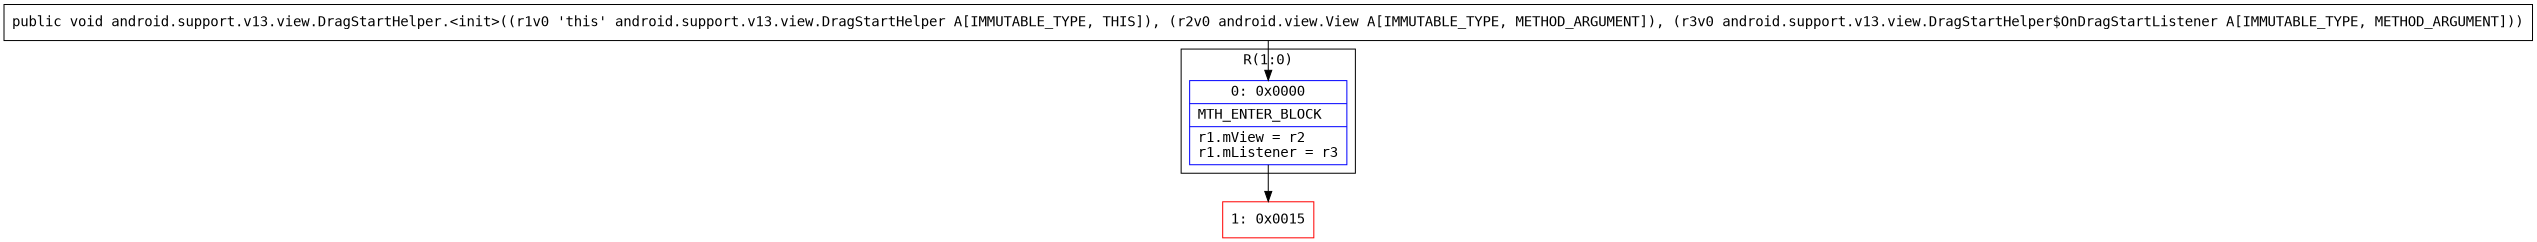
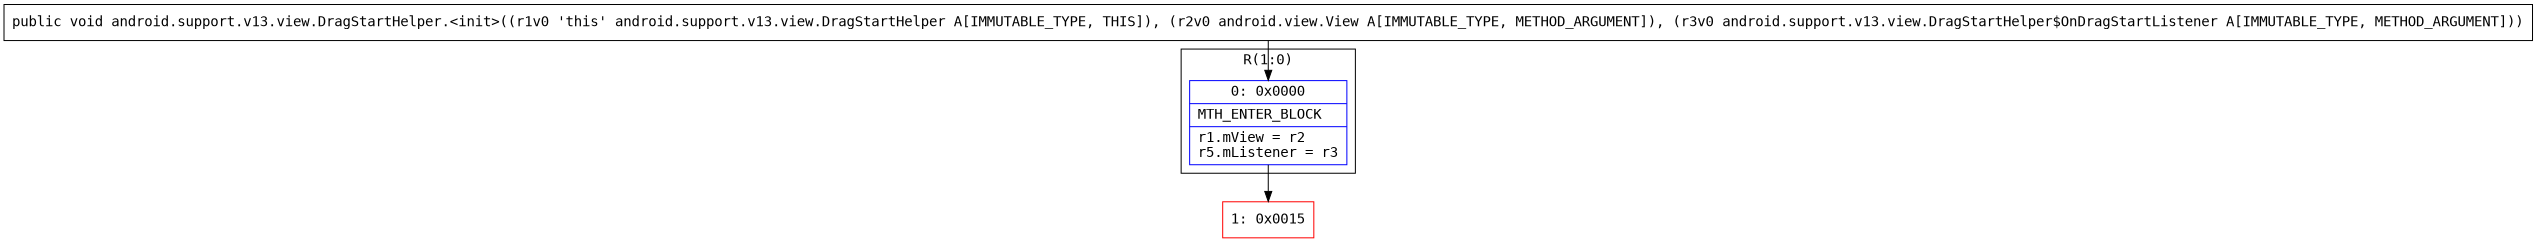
(1268, 153) -> (1268, 153)
